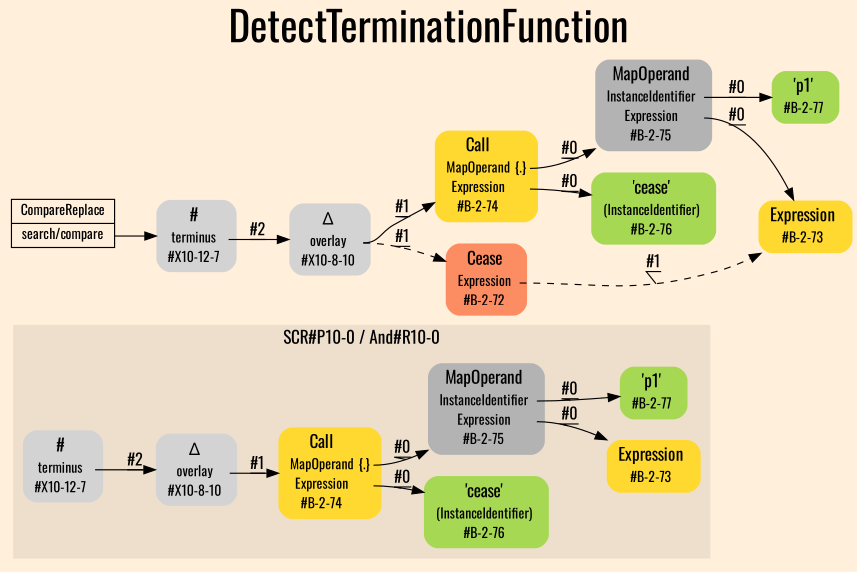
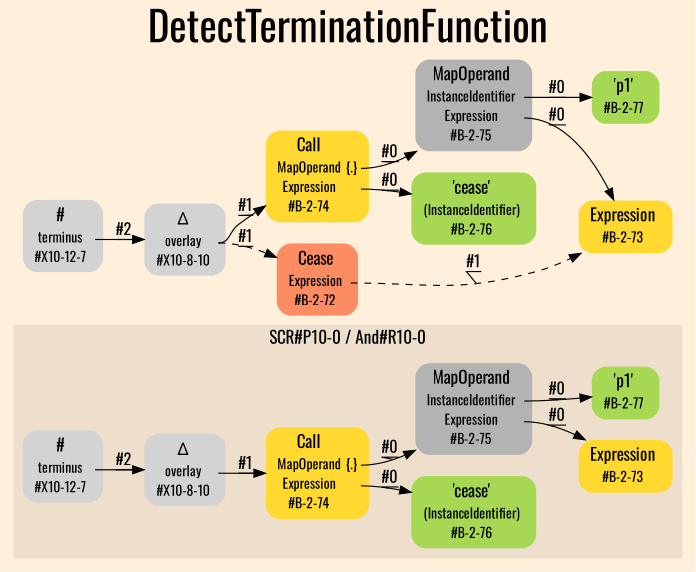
(63, 223) -> none
